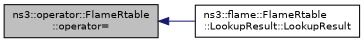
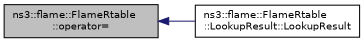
(81, 21) -> (81, 21)
